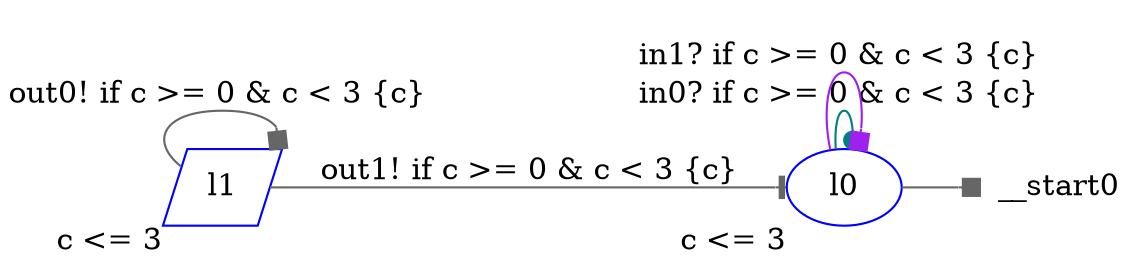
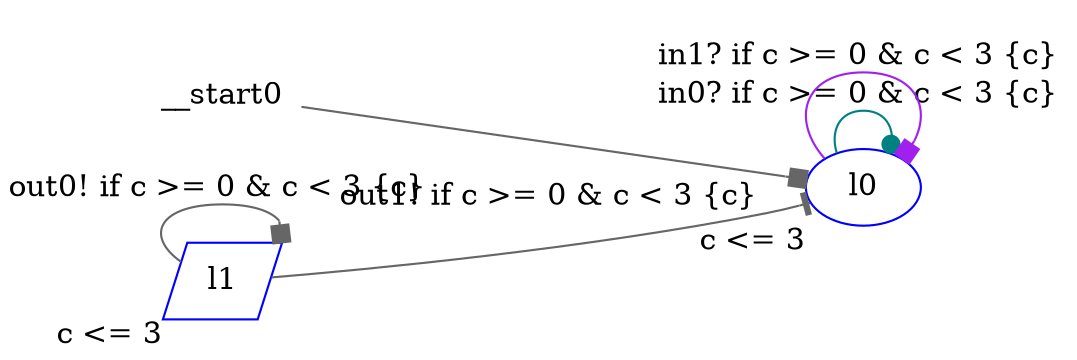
(930, 187) -> (543, 142)
